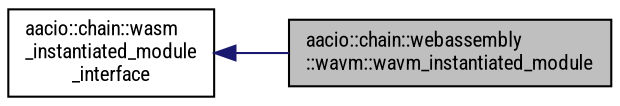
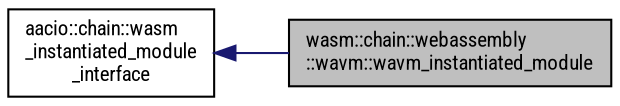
(450, 53) -> (450, 53)
